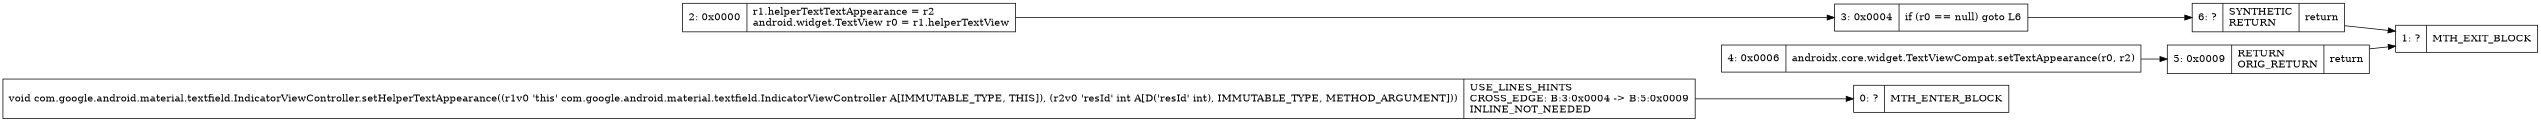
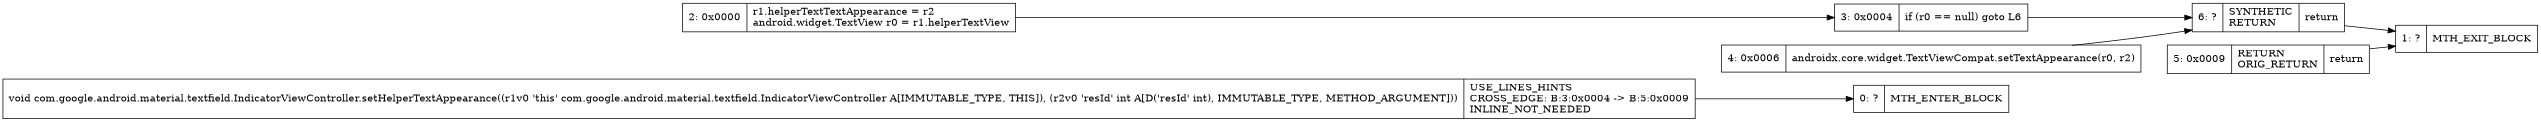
(2151, 59) -> (2128, 39)
